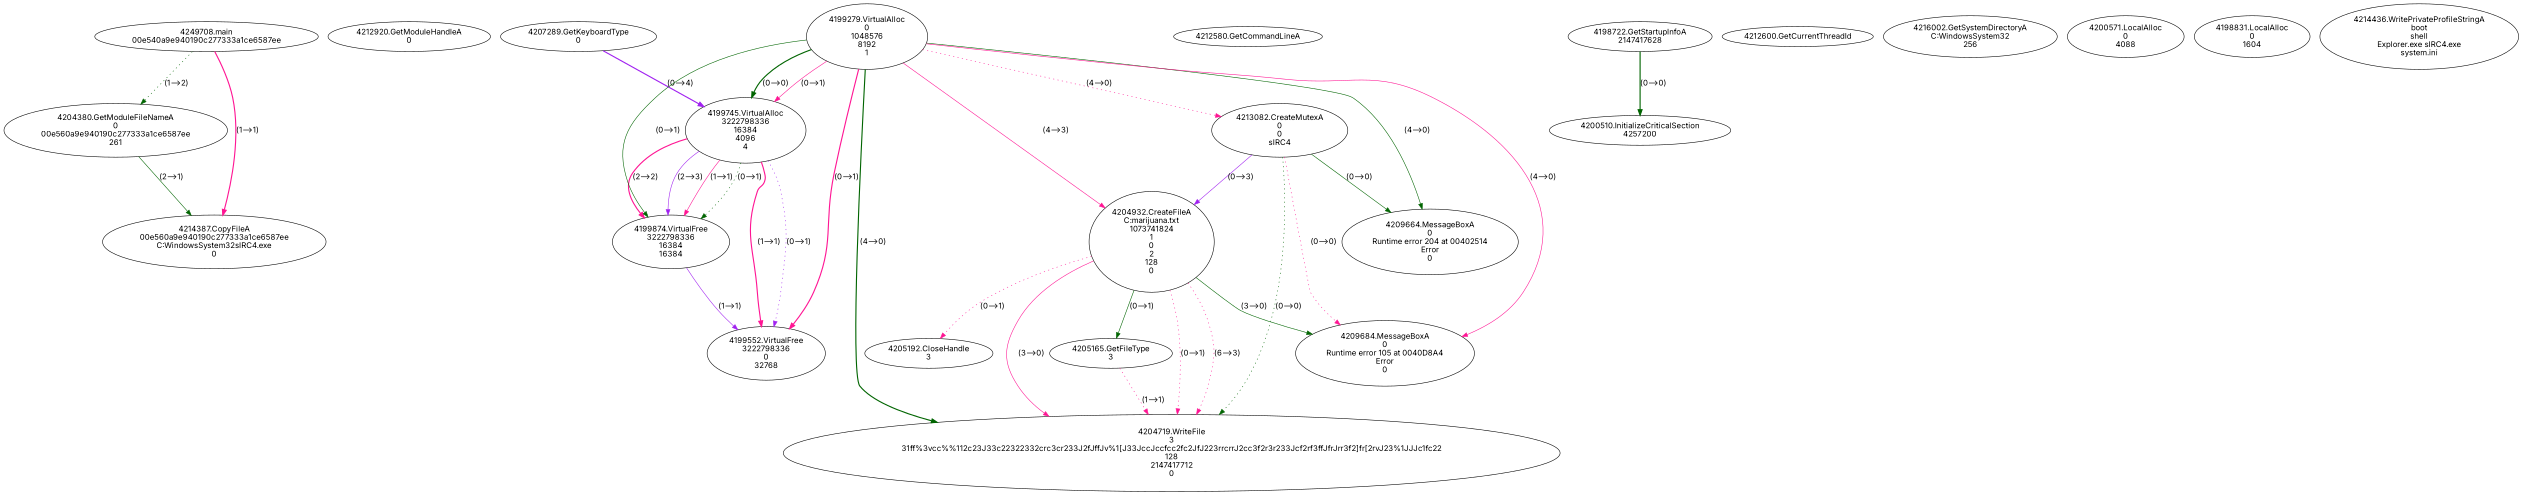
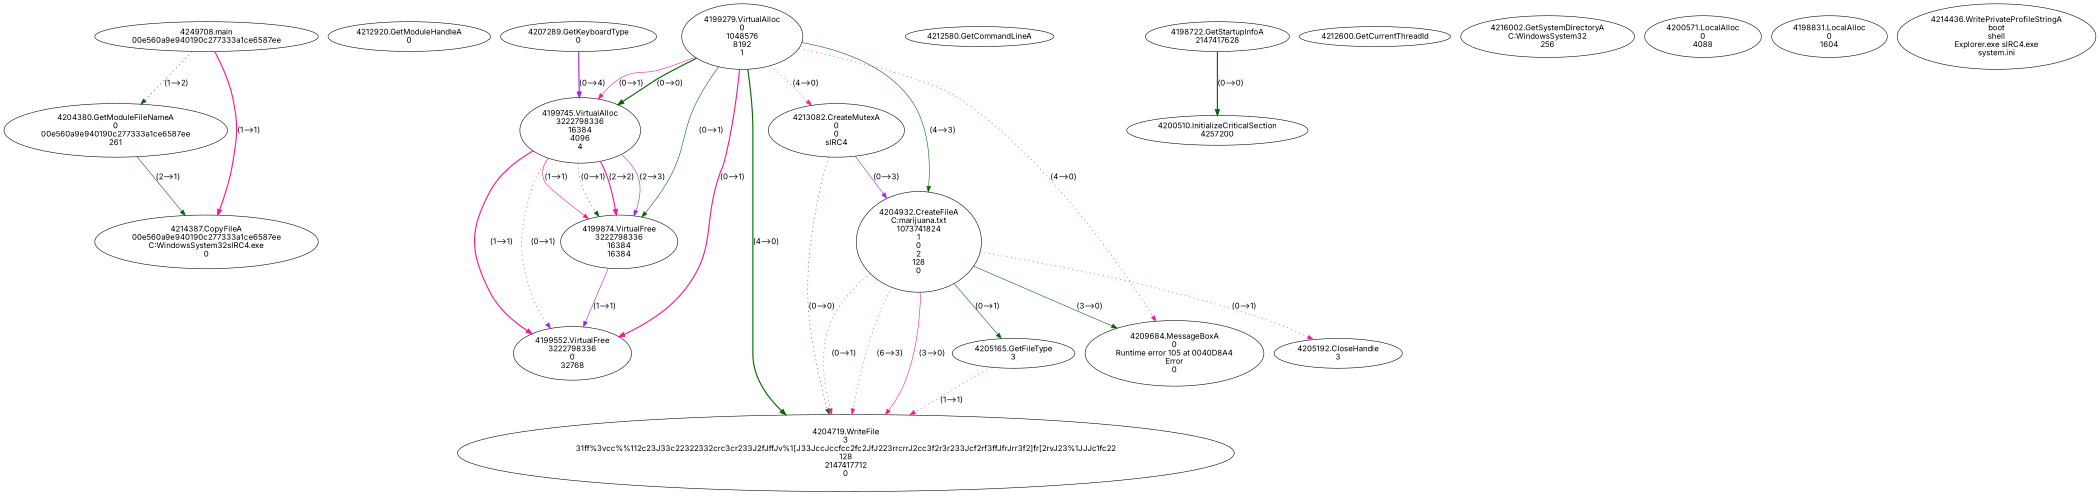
(207, 37) -> (207, 37)
(1339, 81) -> (1008, 138)
(1002, 134) -> (899, 86)
(1430, 242) -> none
(1301, 244) -> none
